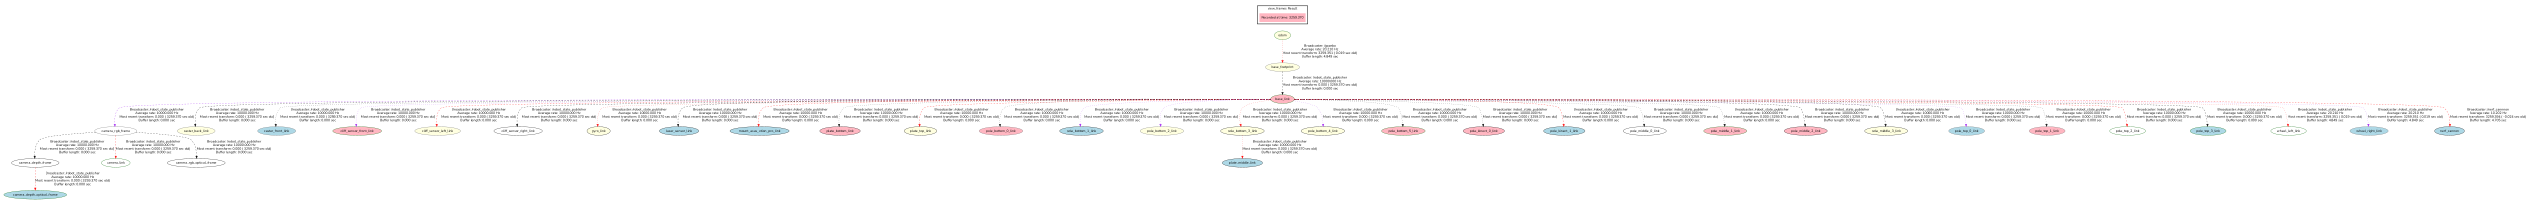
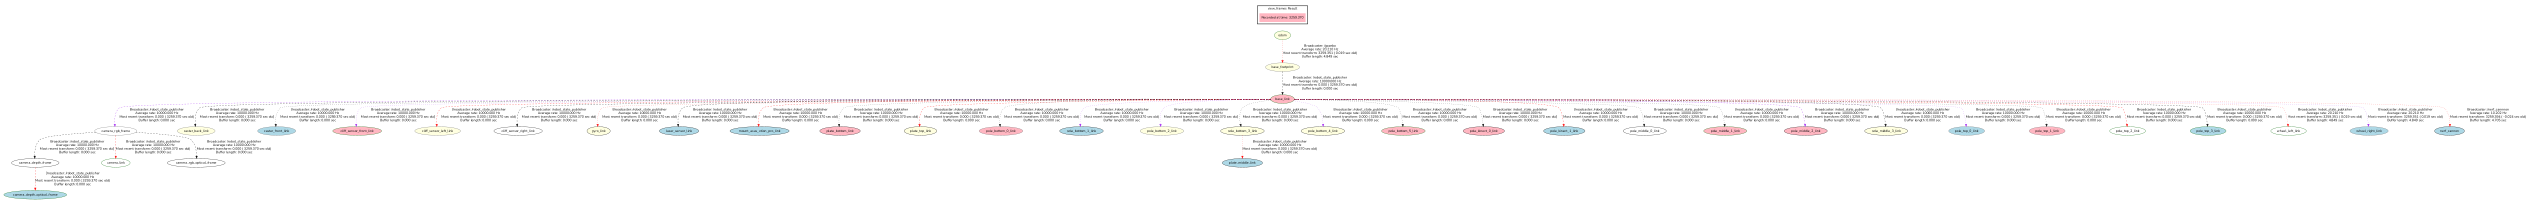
(1556, 100) -> (1556, 100)
(1878, 100) -> (1878, 100)
(1248, 105) -> (1248, 105)
